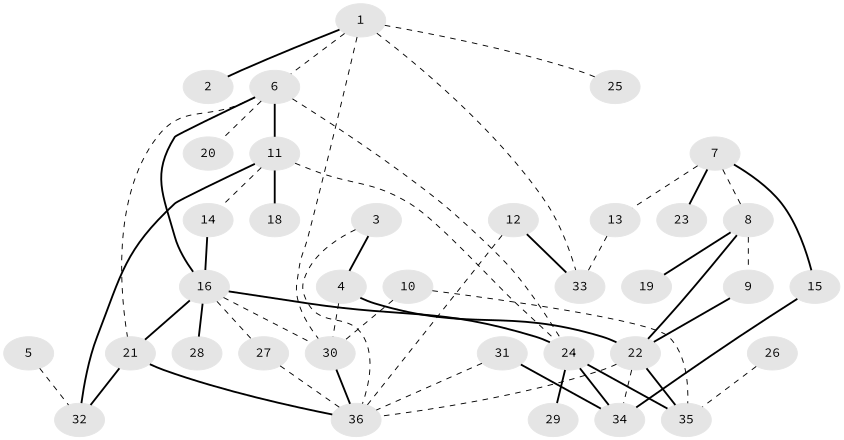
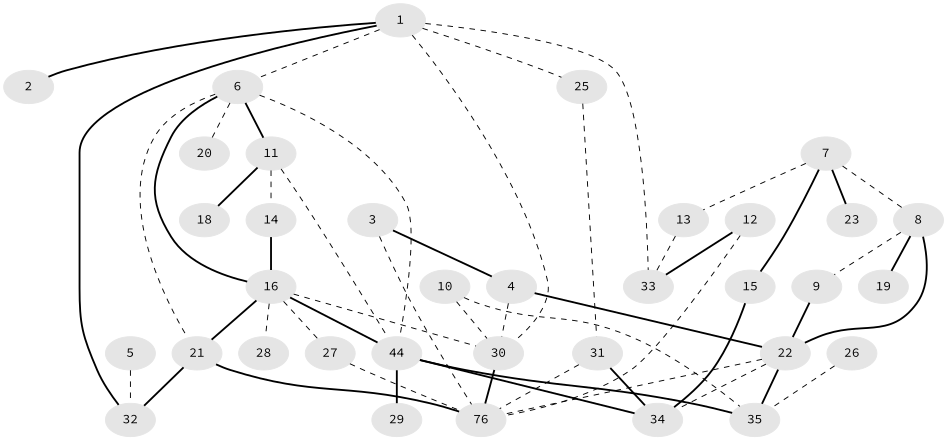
none -> (590, 220)
(131, 255) -> (98, 122)
(201, 320) -> (267, 320)
(569, 353) -> (397, 353)
(356, 420) -> (481, 420)
